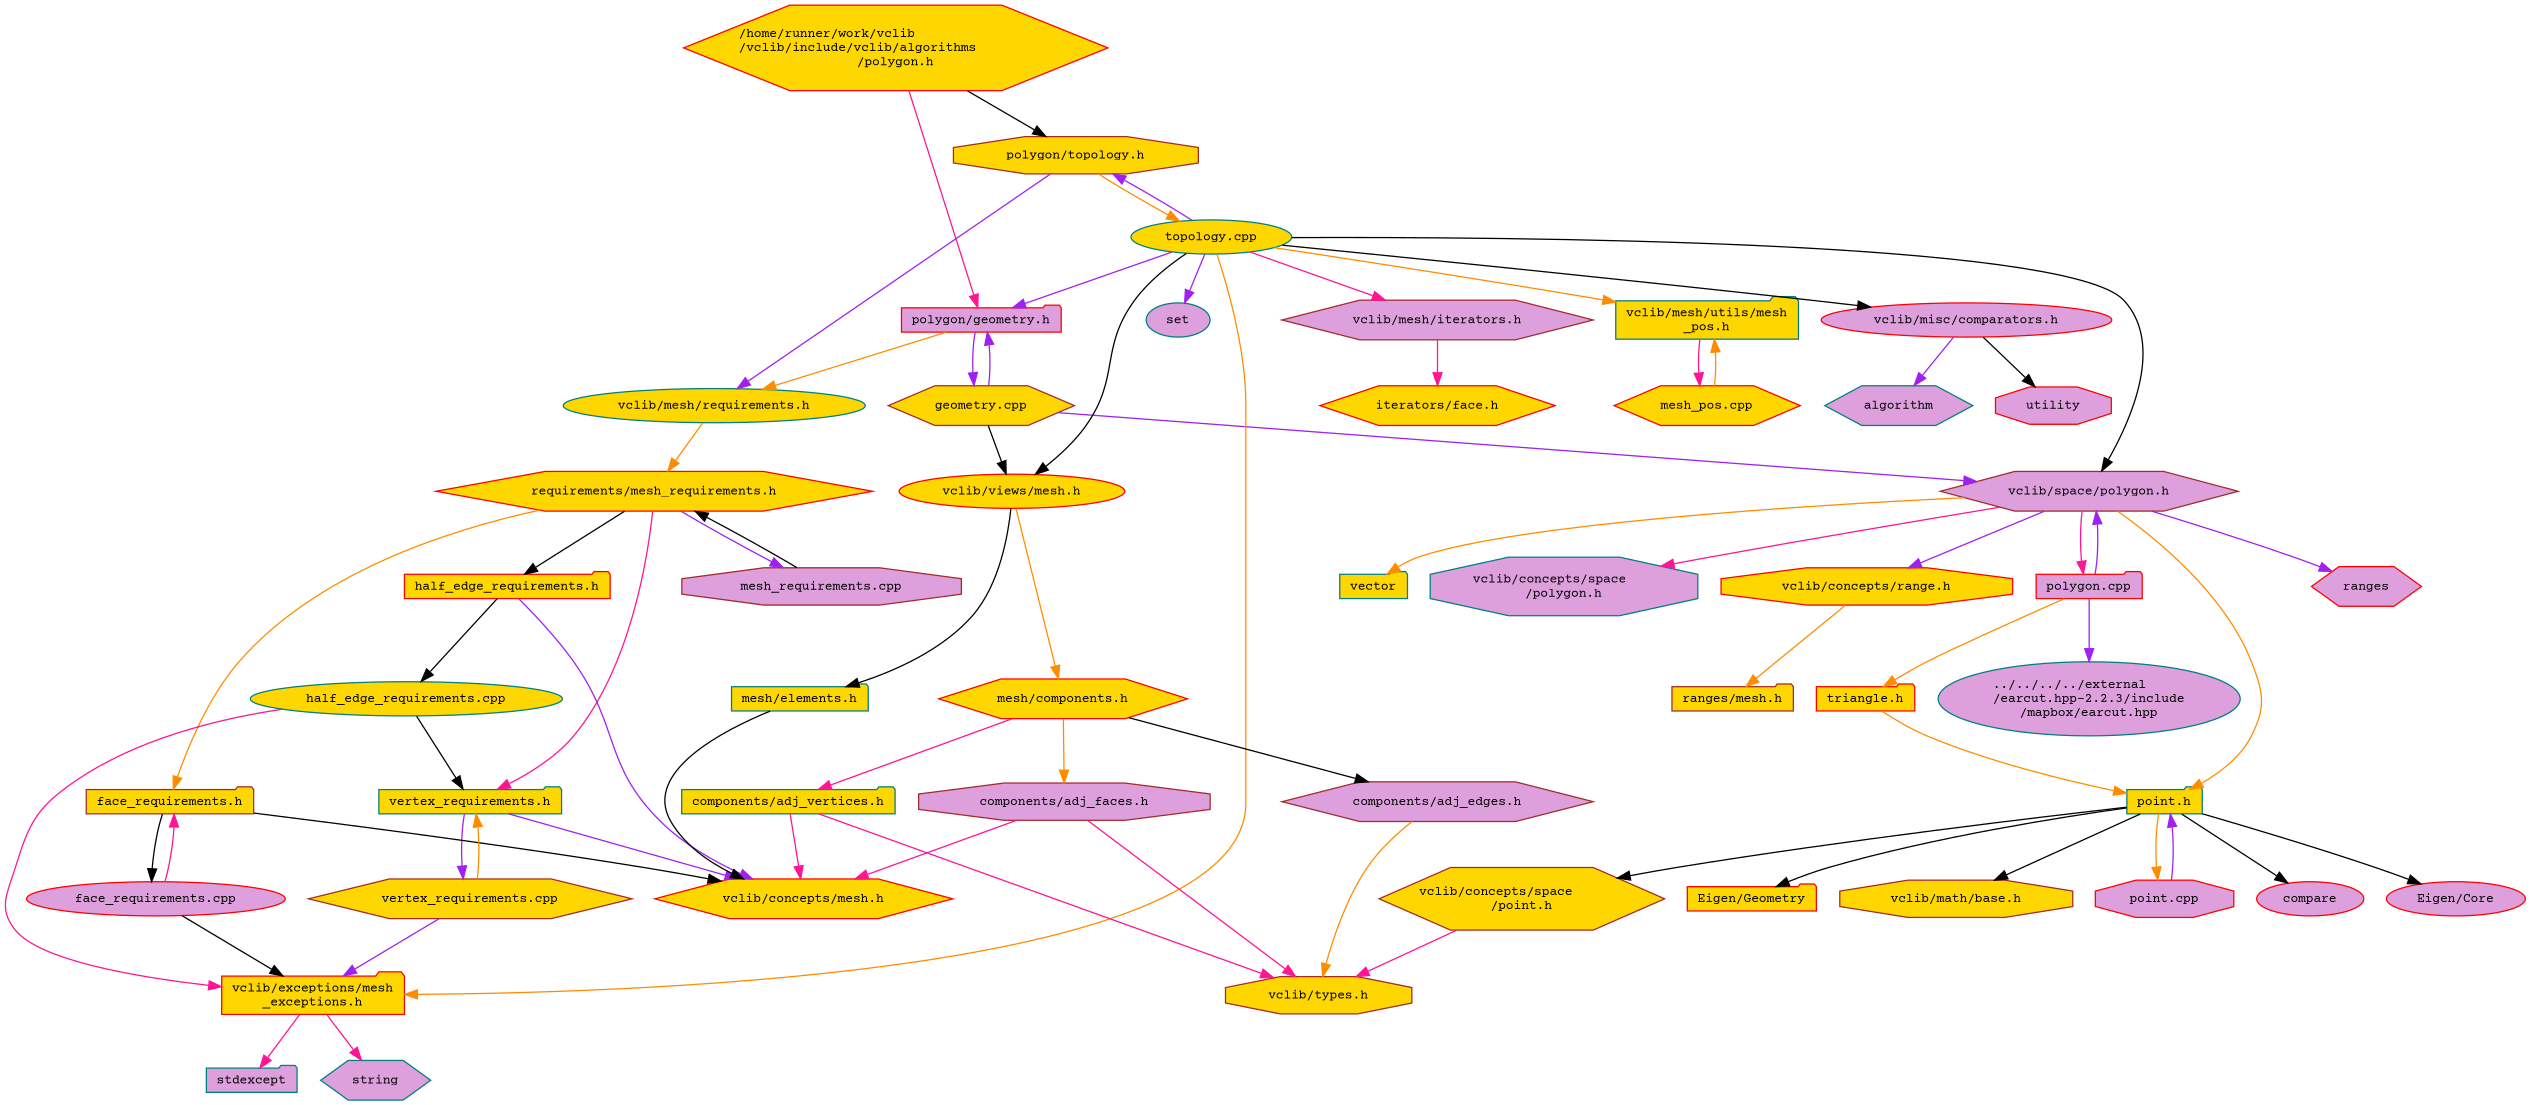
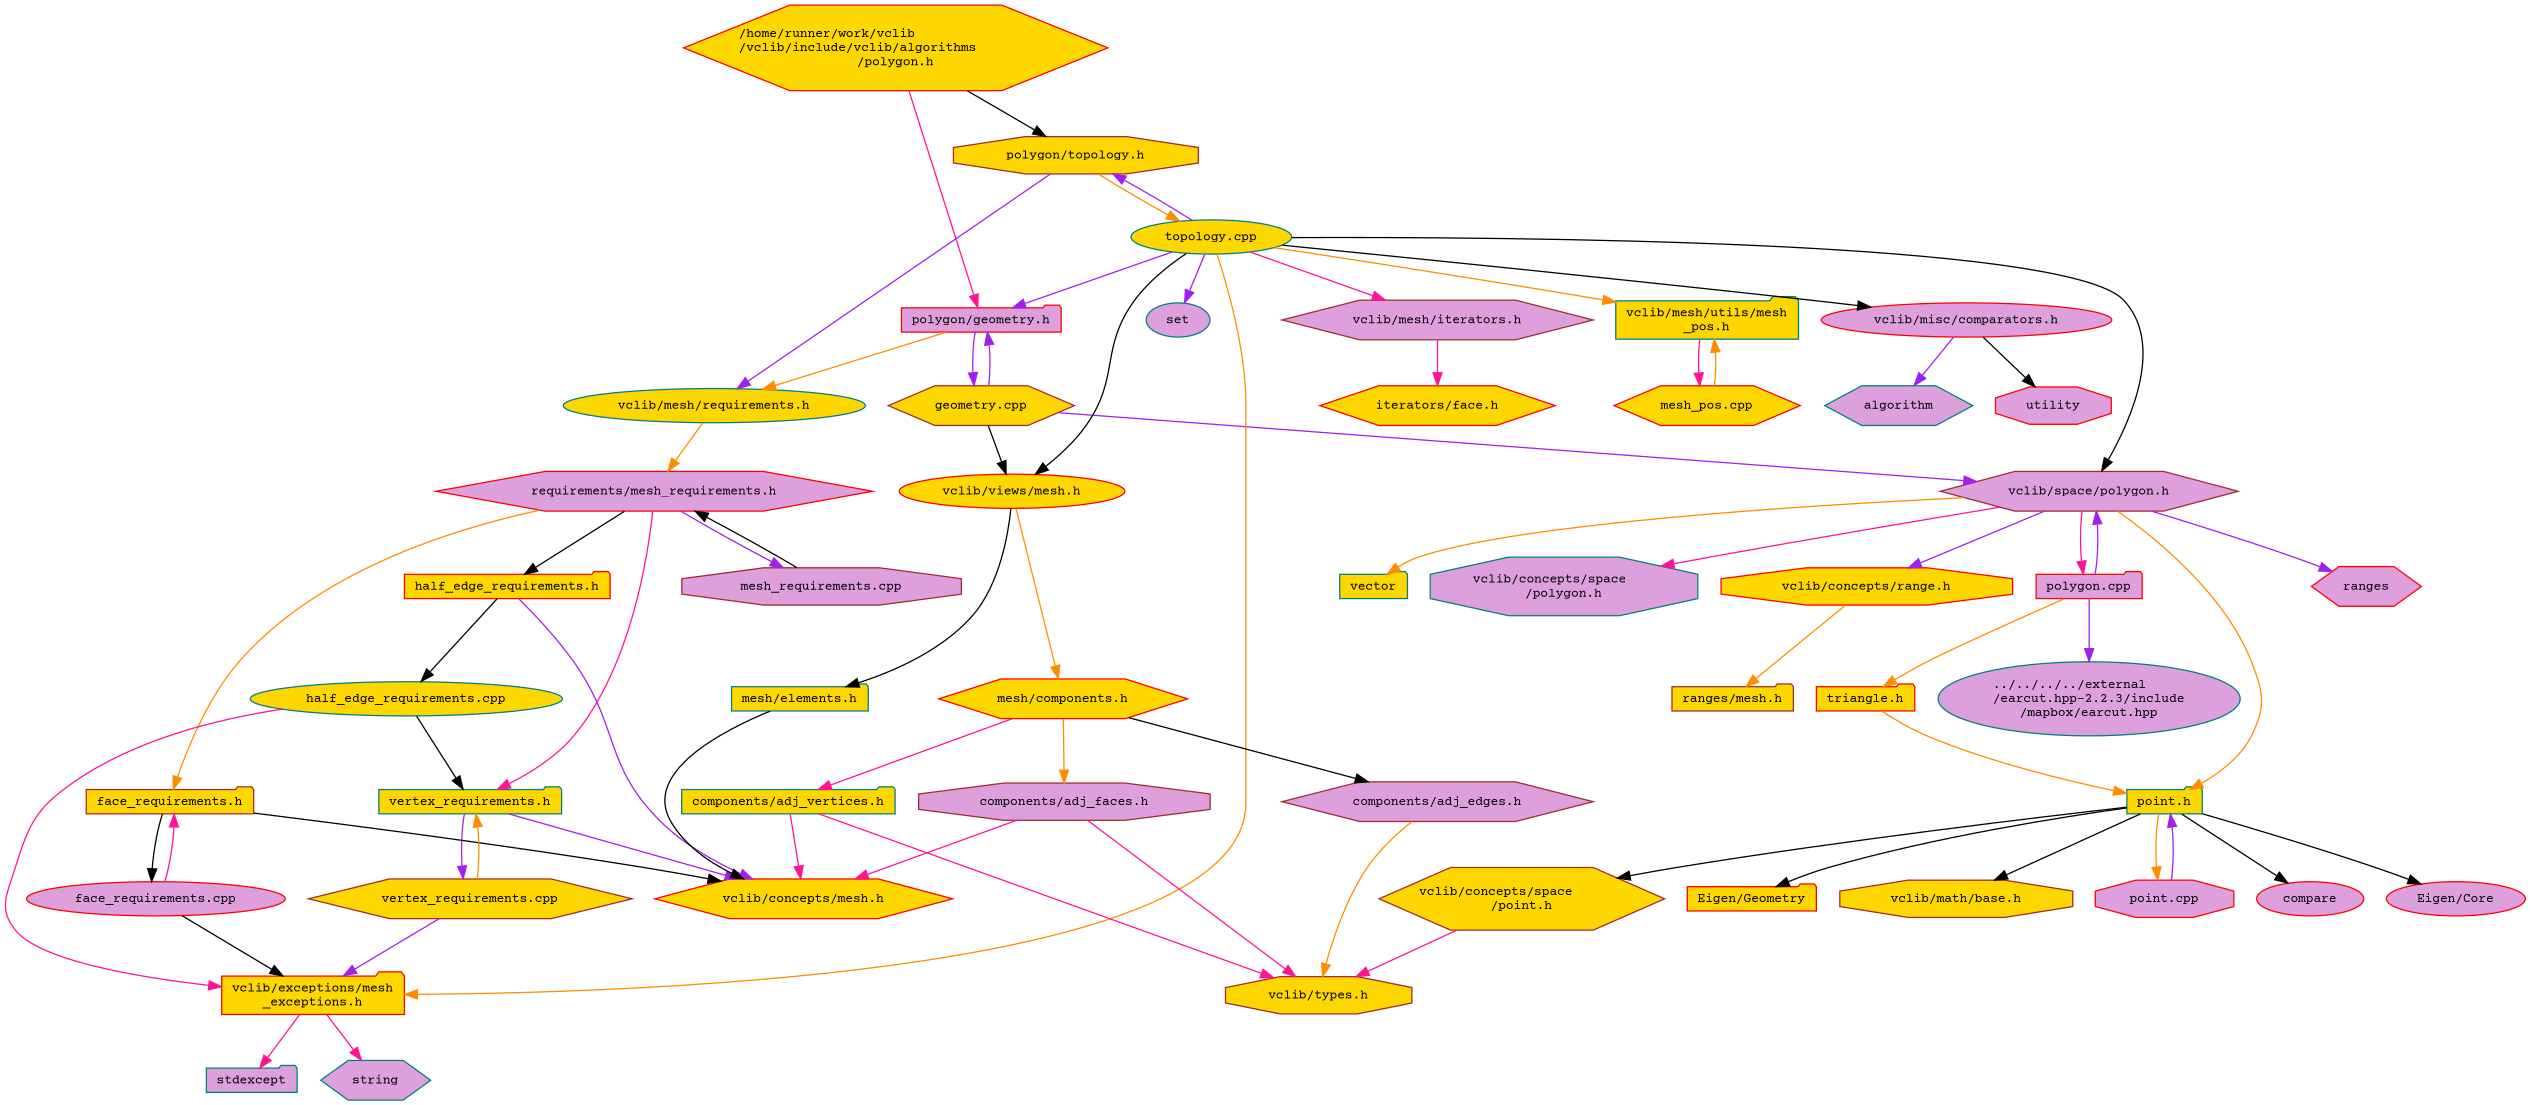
(654, 491) -> (654, 491)
